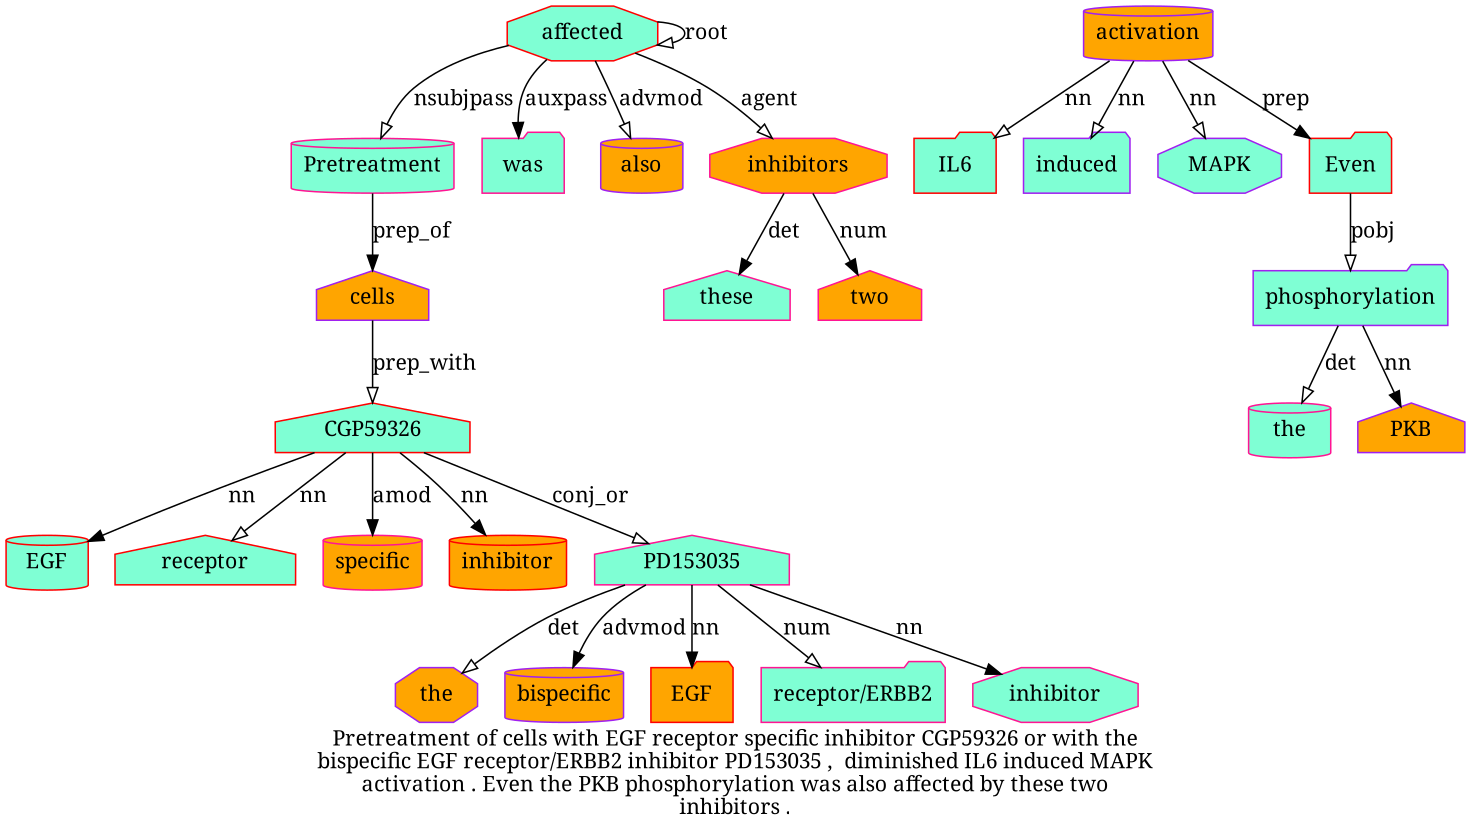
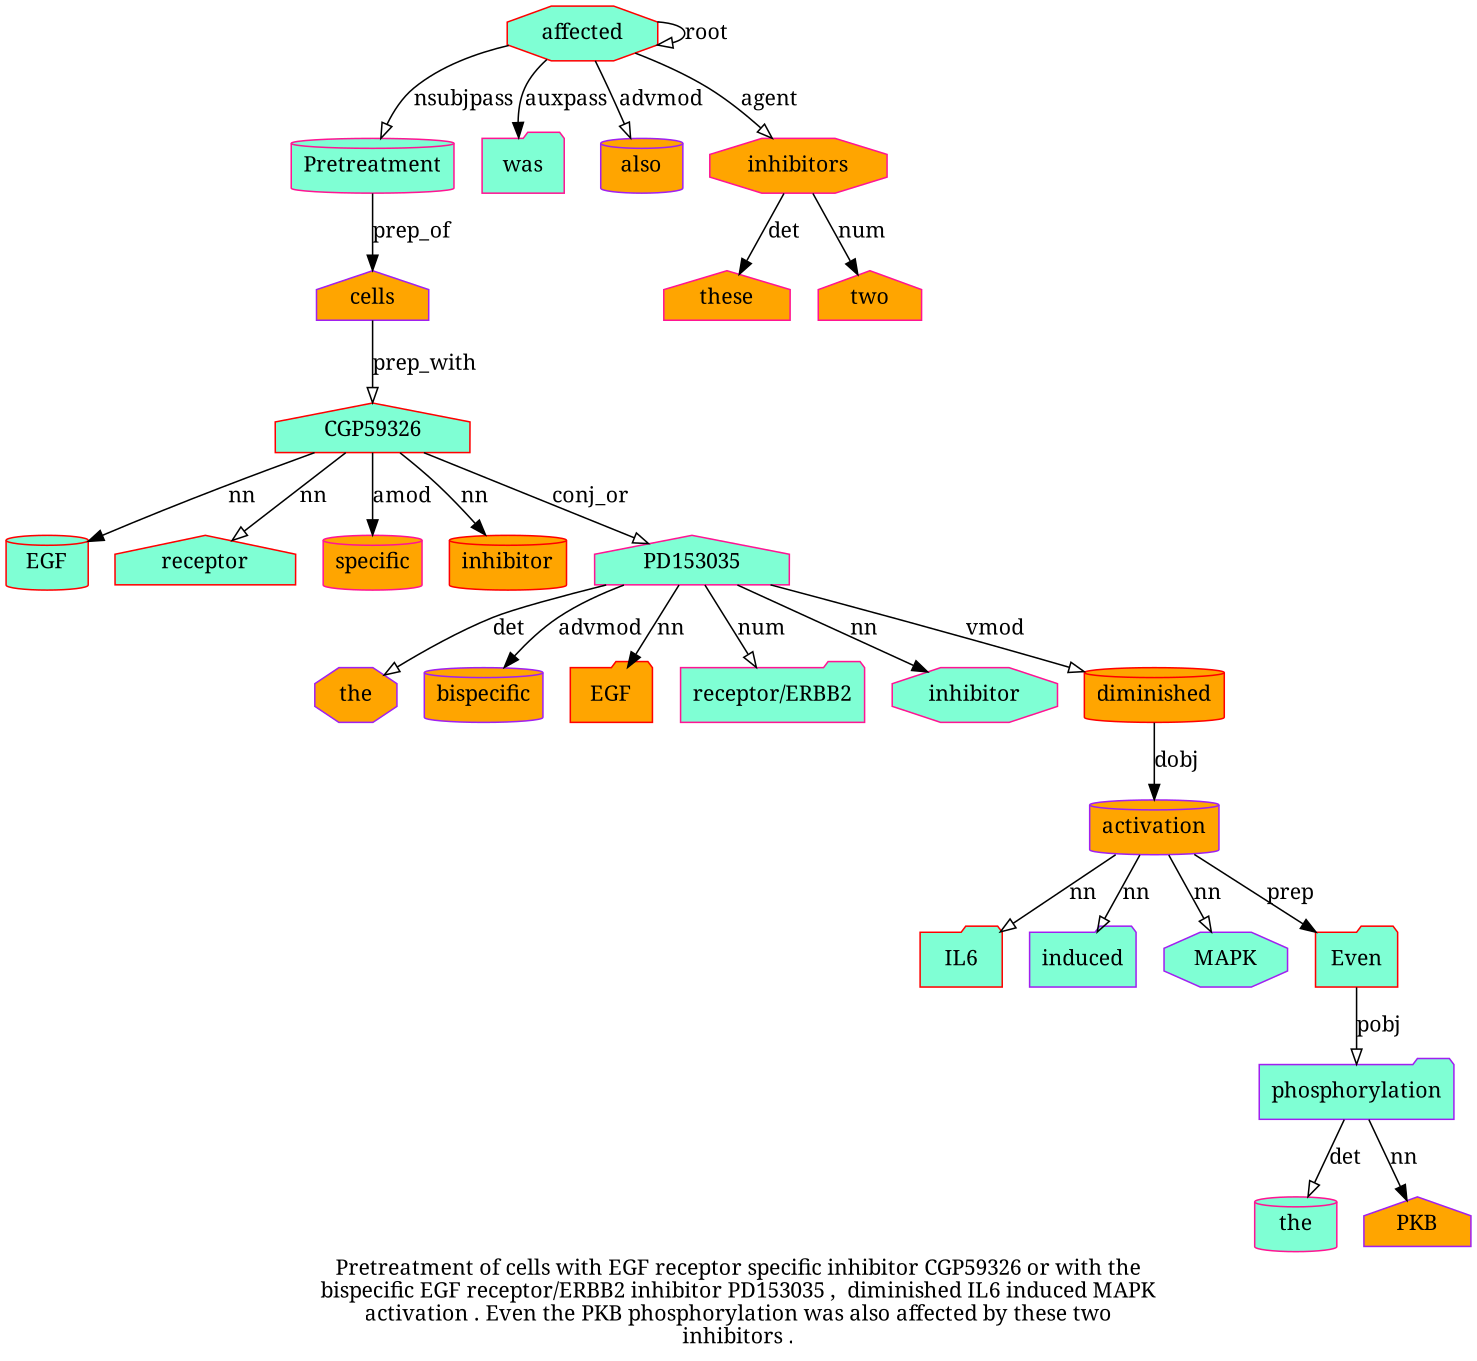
(727, 298) -> (727, 298)
none -> (1154, 695)
